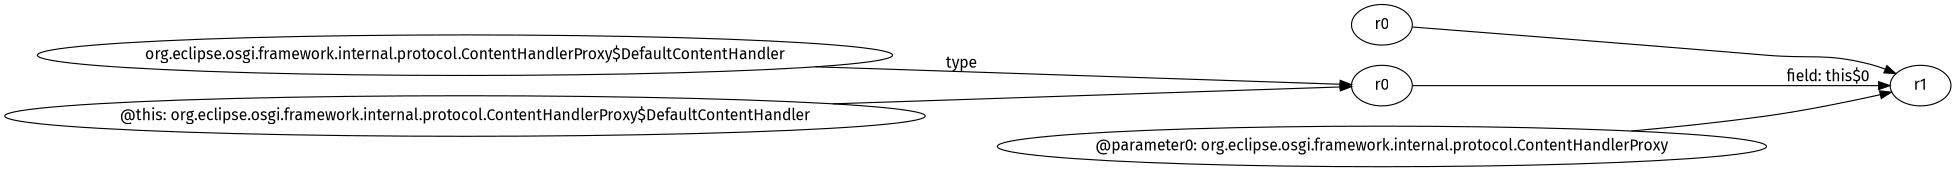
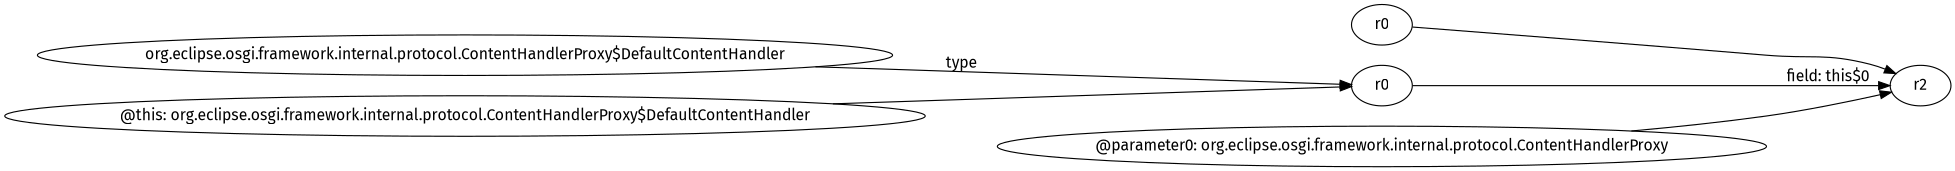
(1921, 86) -> (1921, 86)
